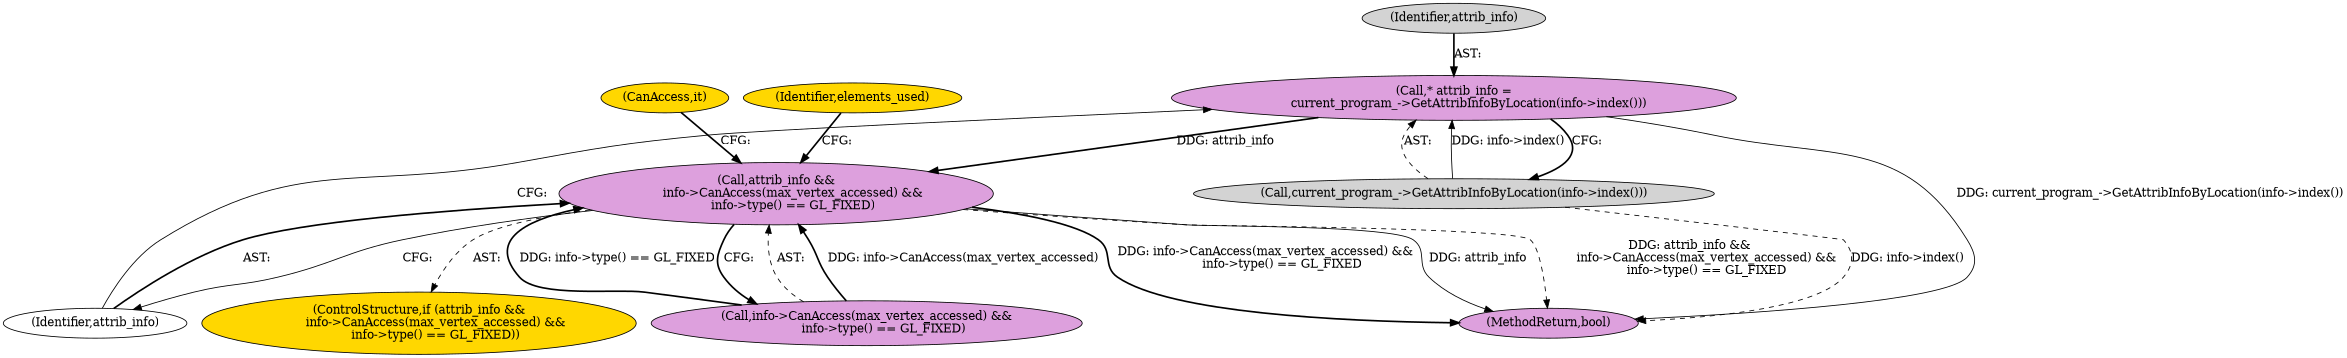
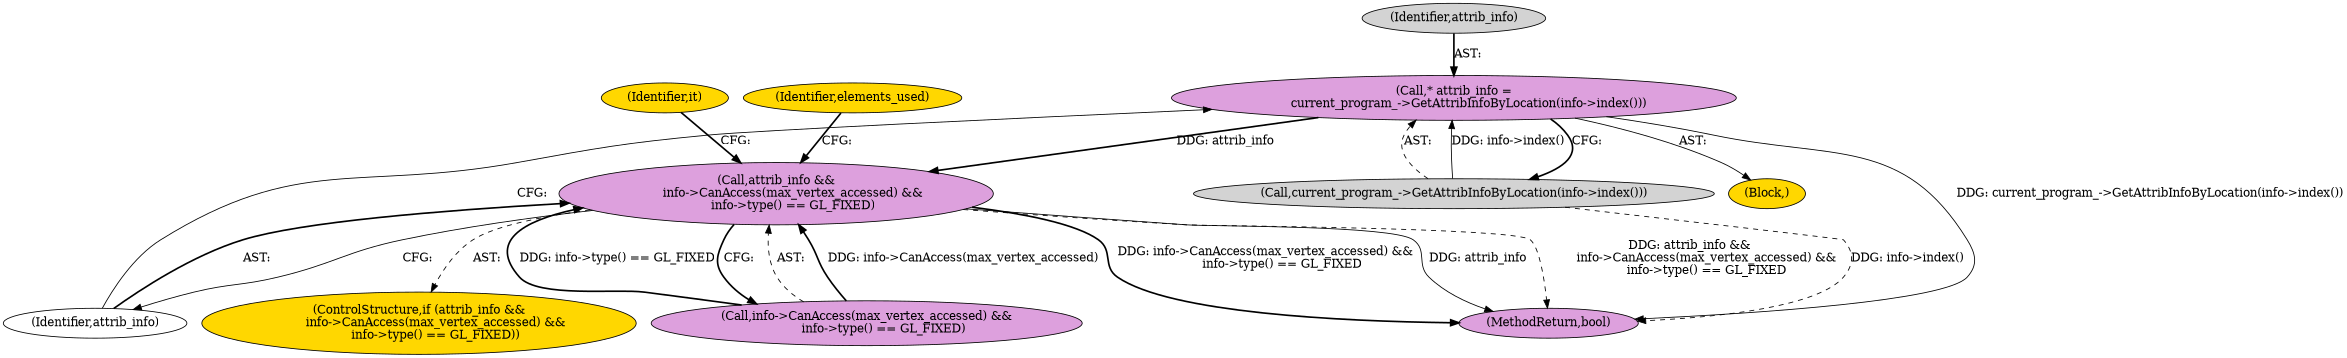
(665, 98) -> (665, 98)
none -> (1767, 194)
